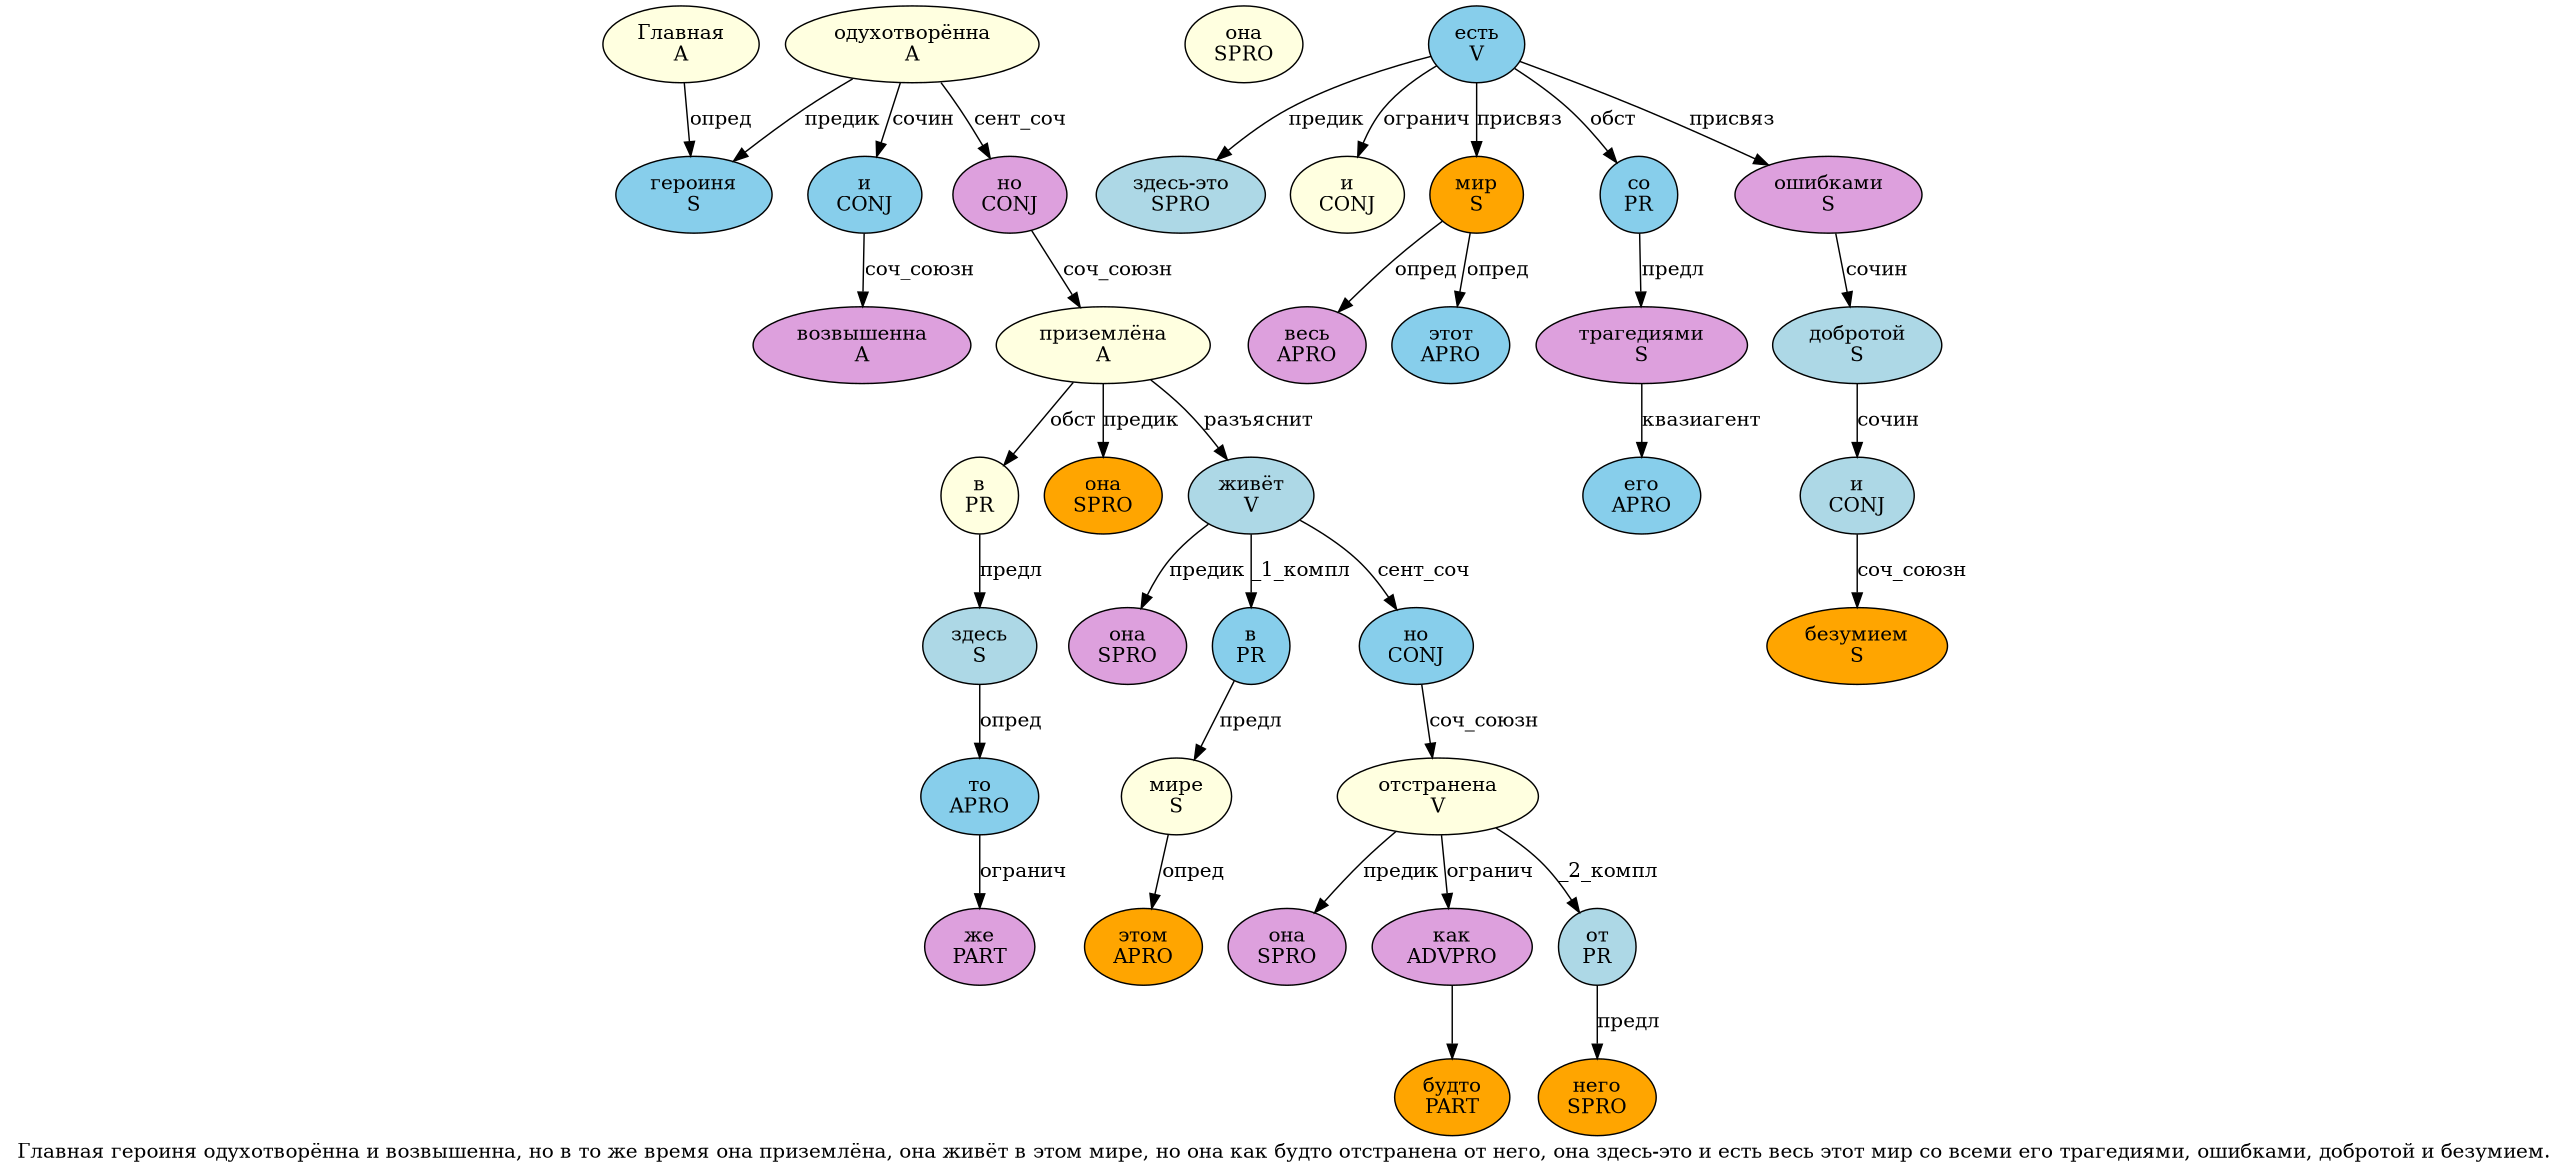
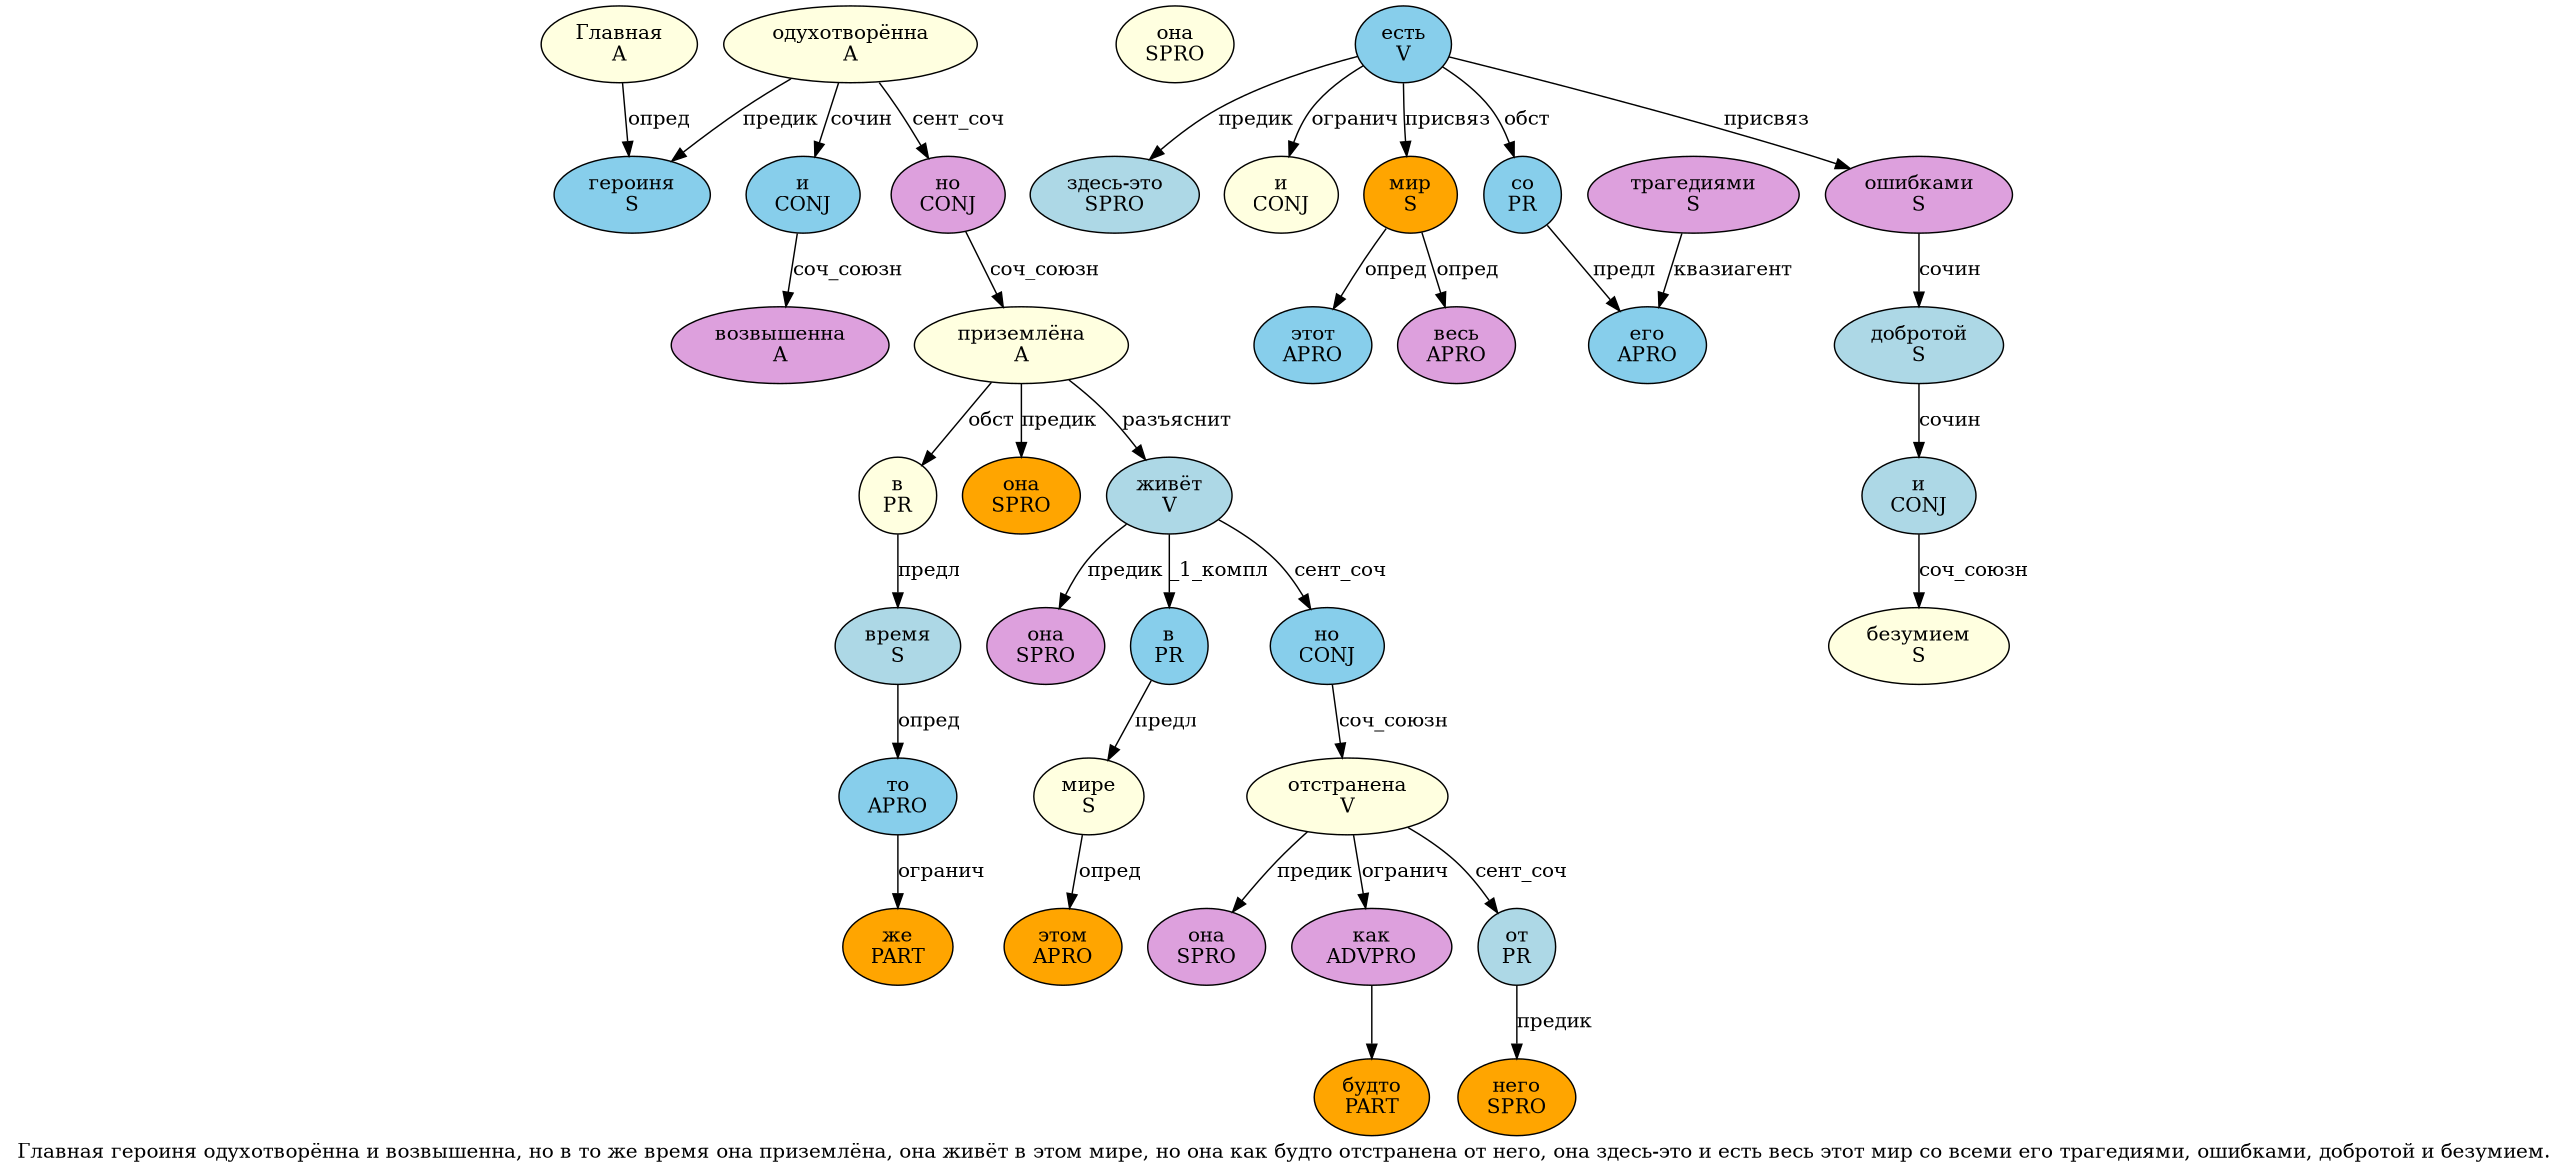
(1640, 263) -> (1579, 263)
(980, 646) -> (898, 646)
(1857, 646) -> (1919, 646)
(1609, 872) -> (1521, 872)
(980, 947) -> (898, 947)
(1629, 1022) -> (1555, 1022)
